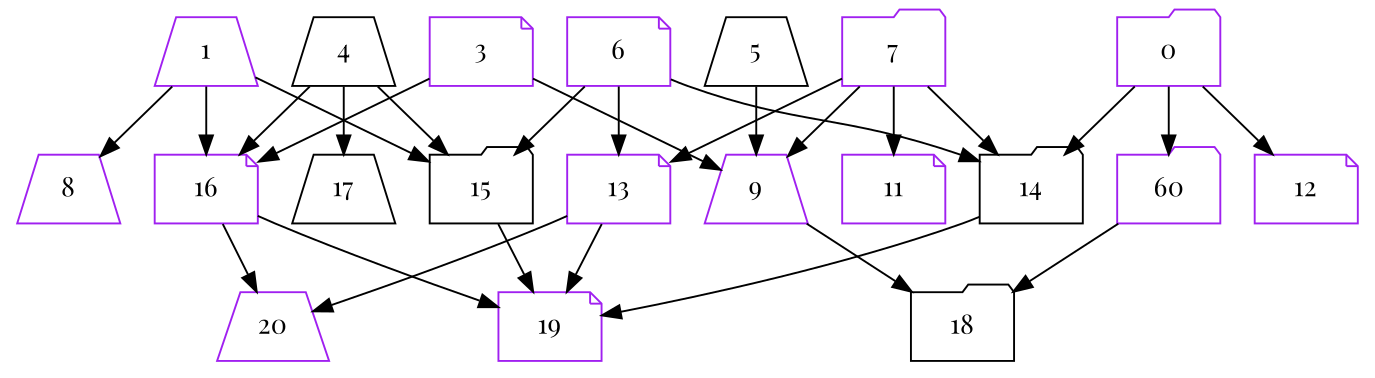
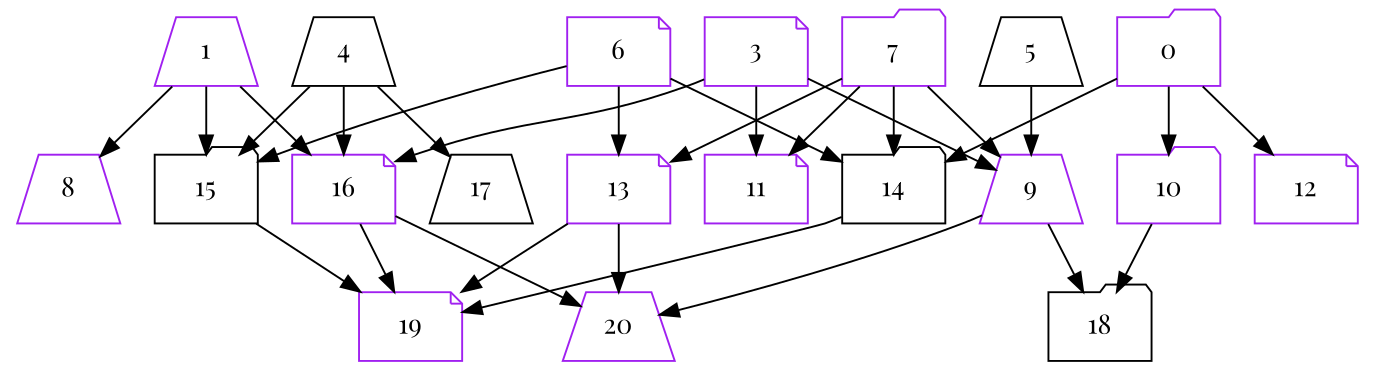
none -> (756, 107)
(1169, 189) -> (1169, 189)
none -> (832, 267)
